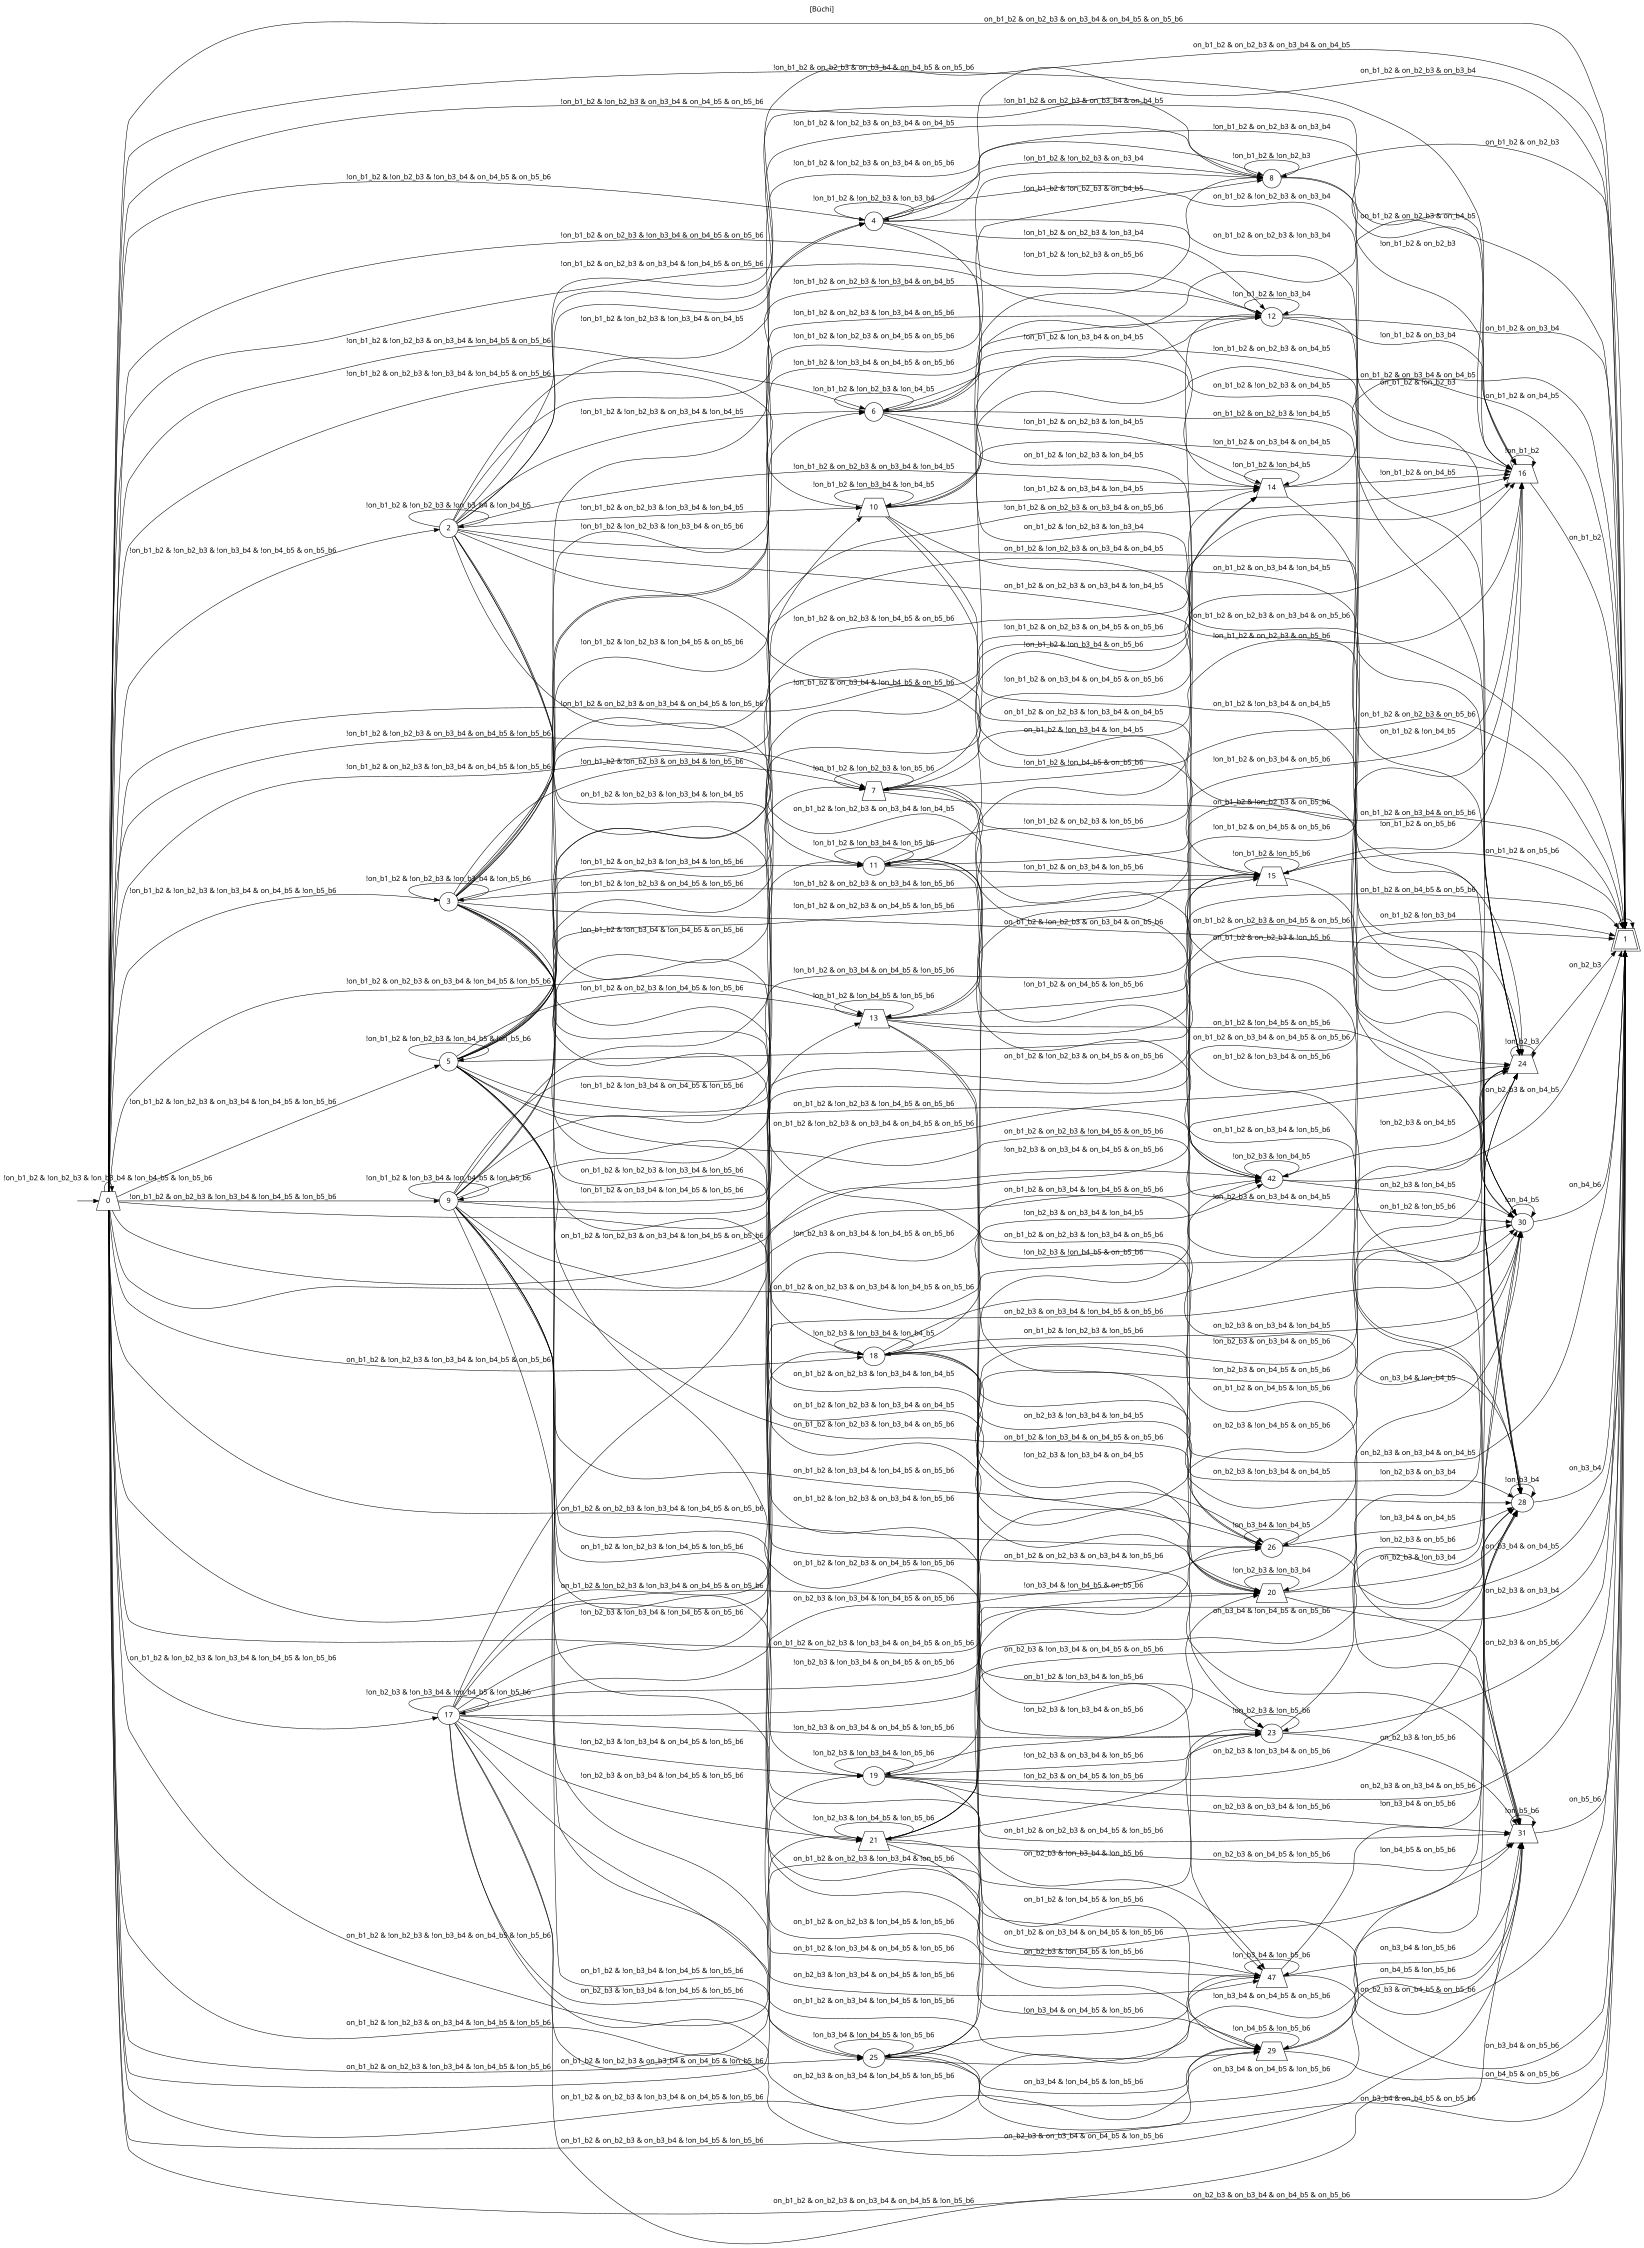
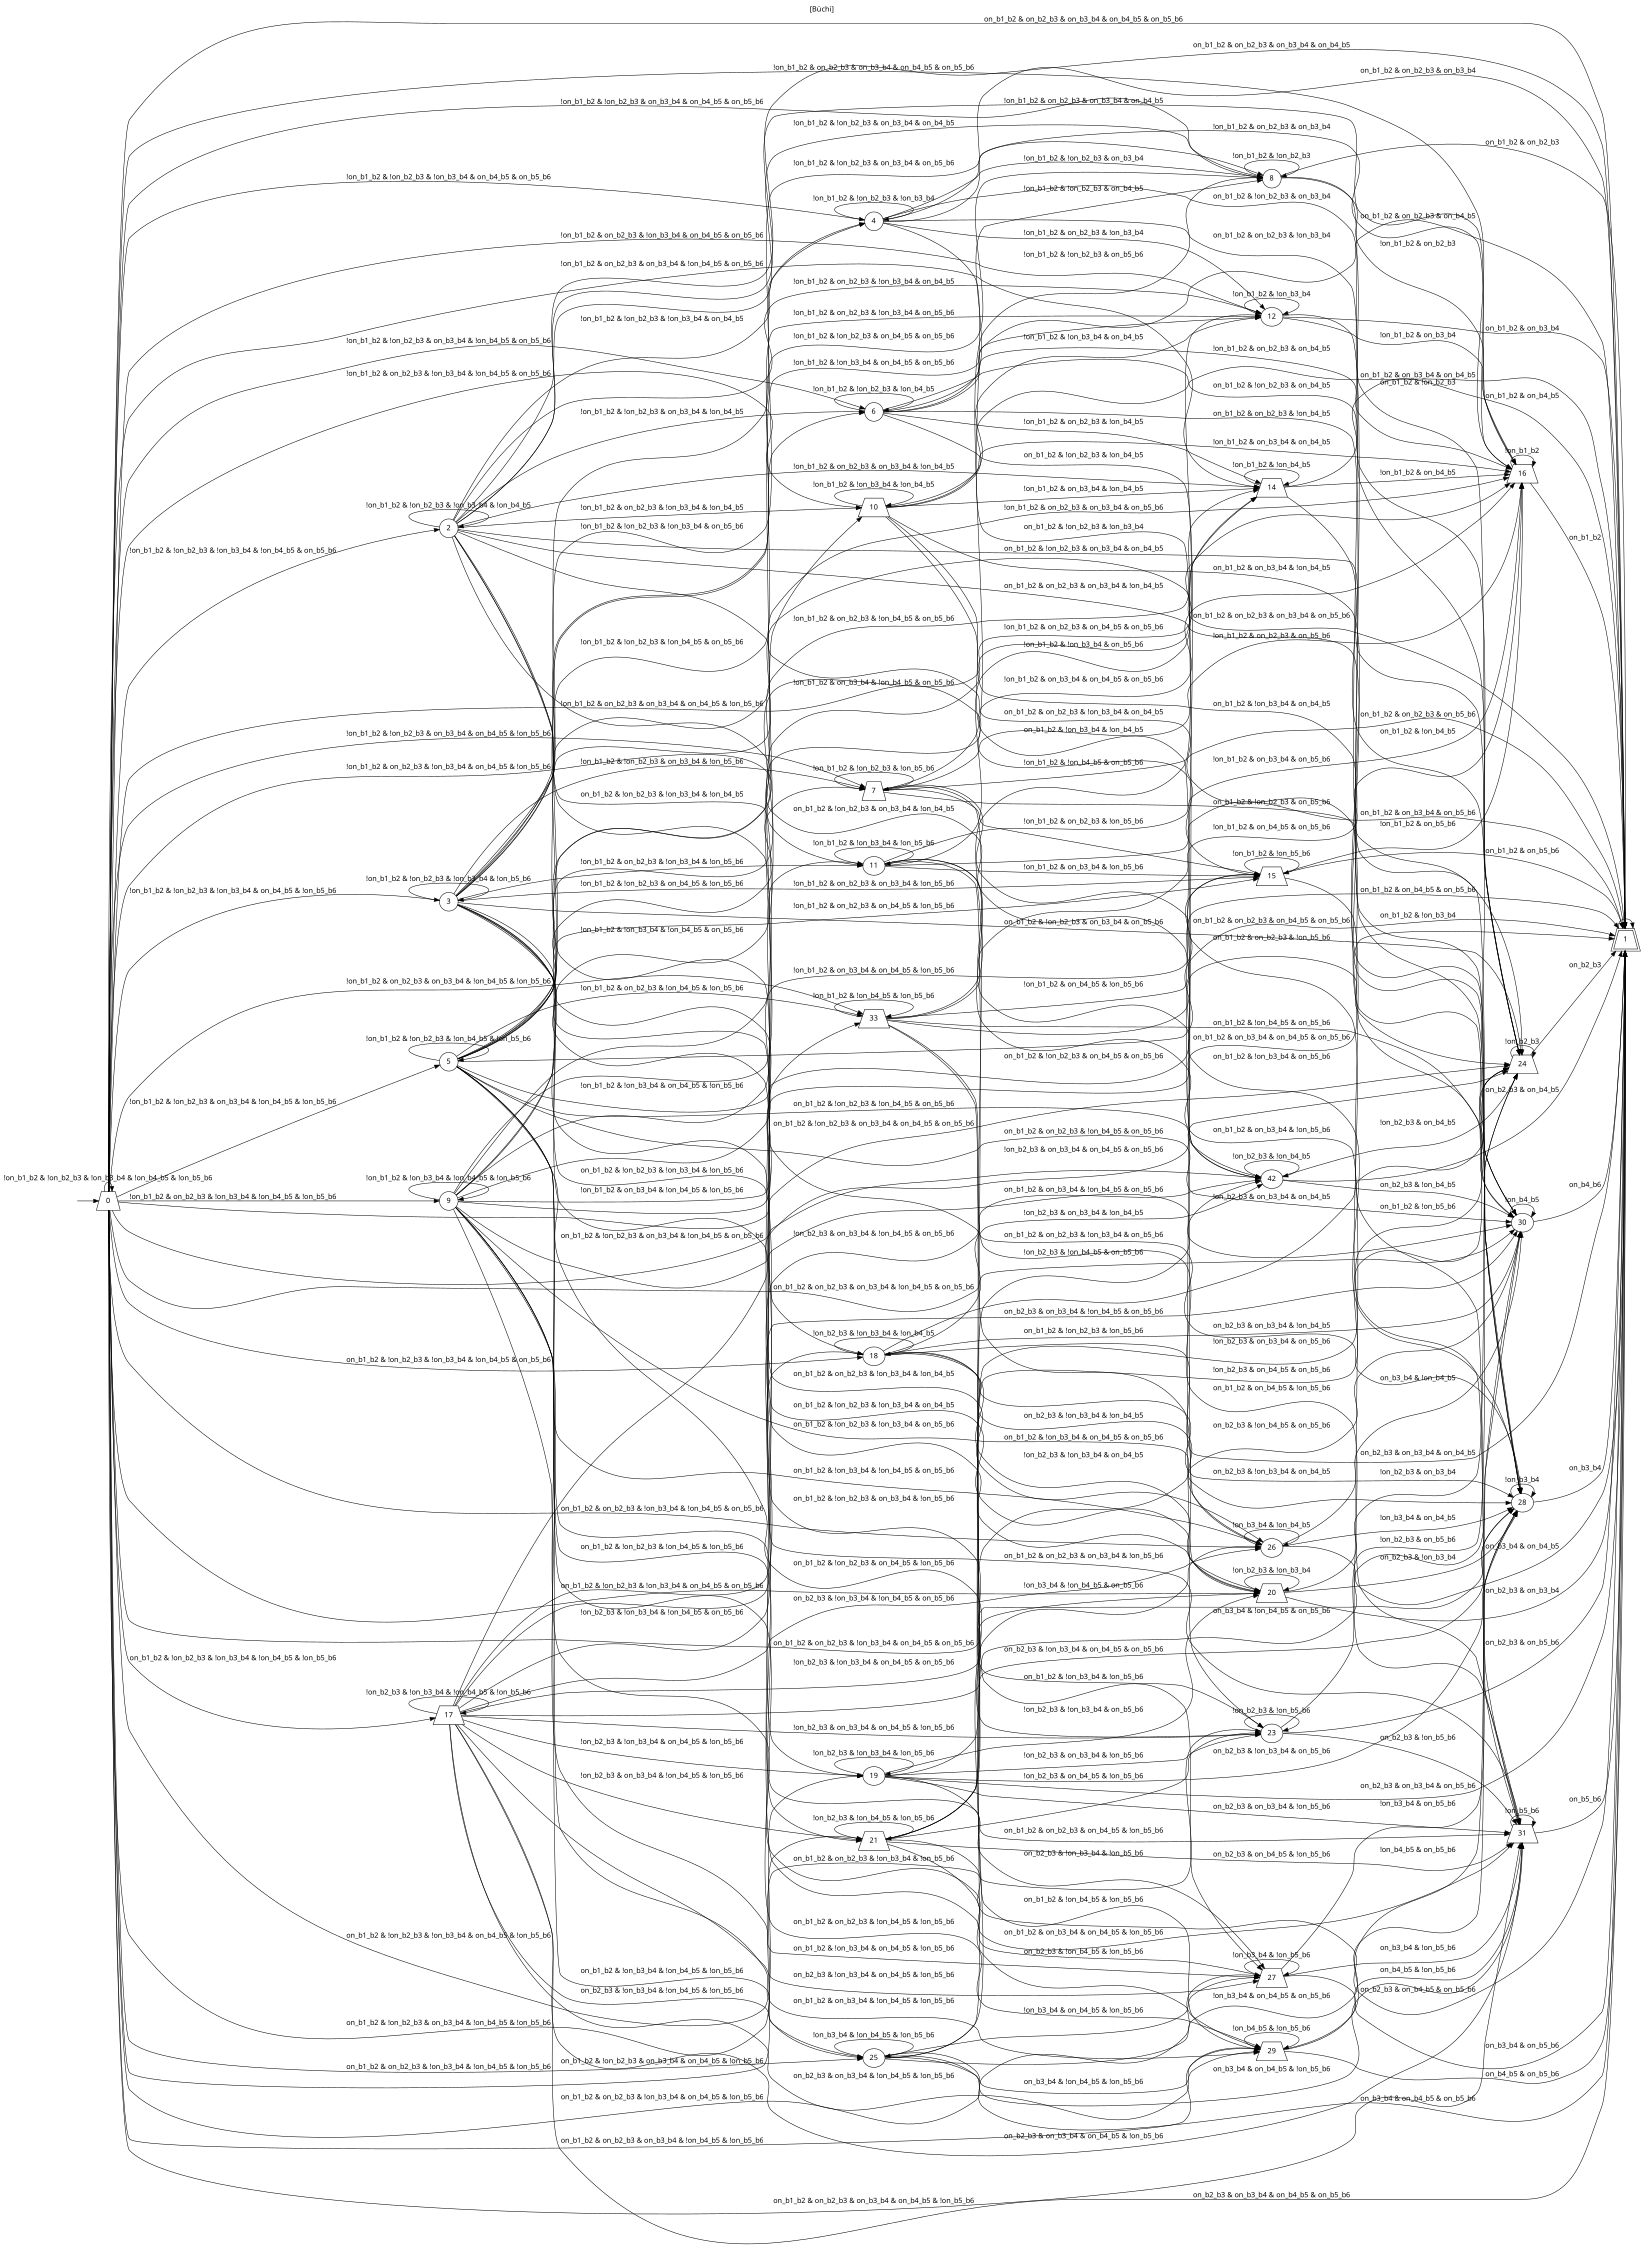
(874, 1019) -> (874, 1019)
(449, 1715) -> (449, 1715)
(1272, 1978) -> (1272, 1978)
